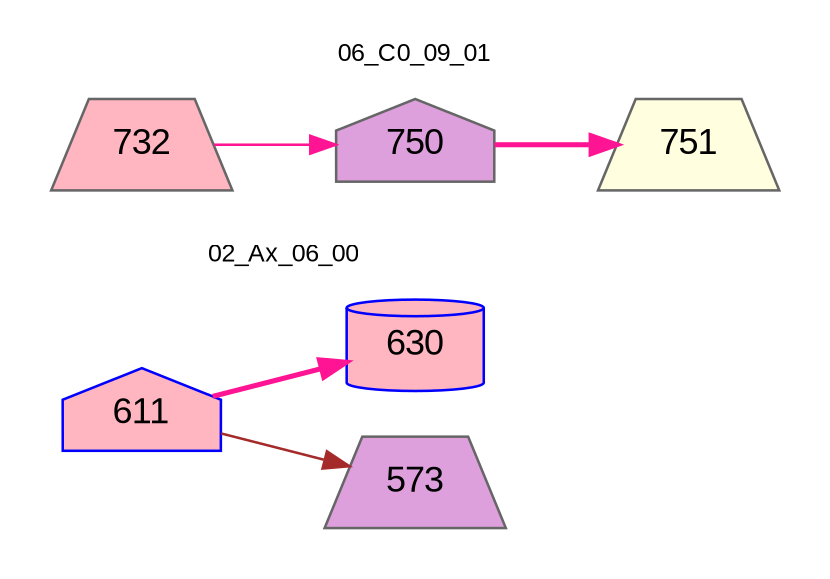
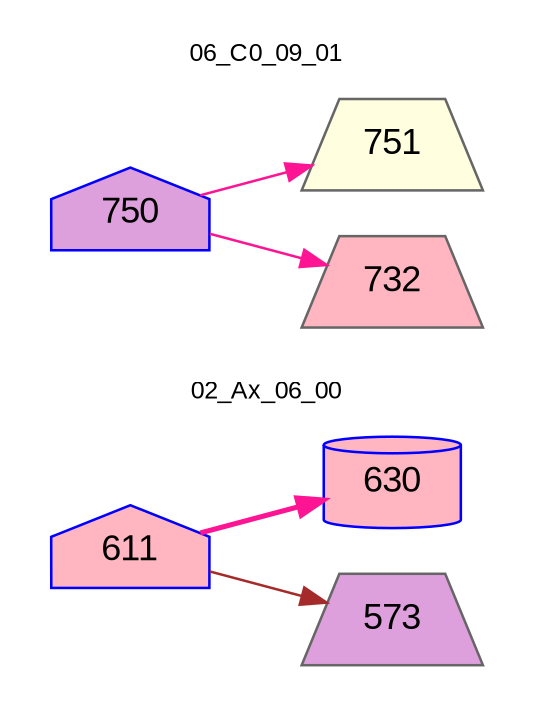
(262, 145) -> (256, 246)
(415, 145) -> (130, 213)
(543, 145) -> (244, 184)
